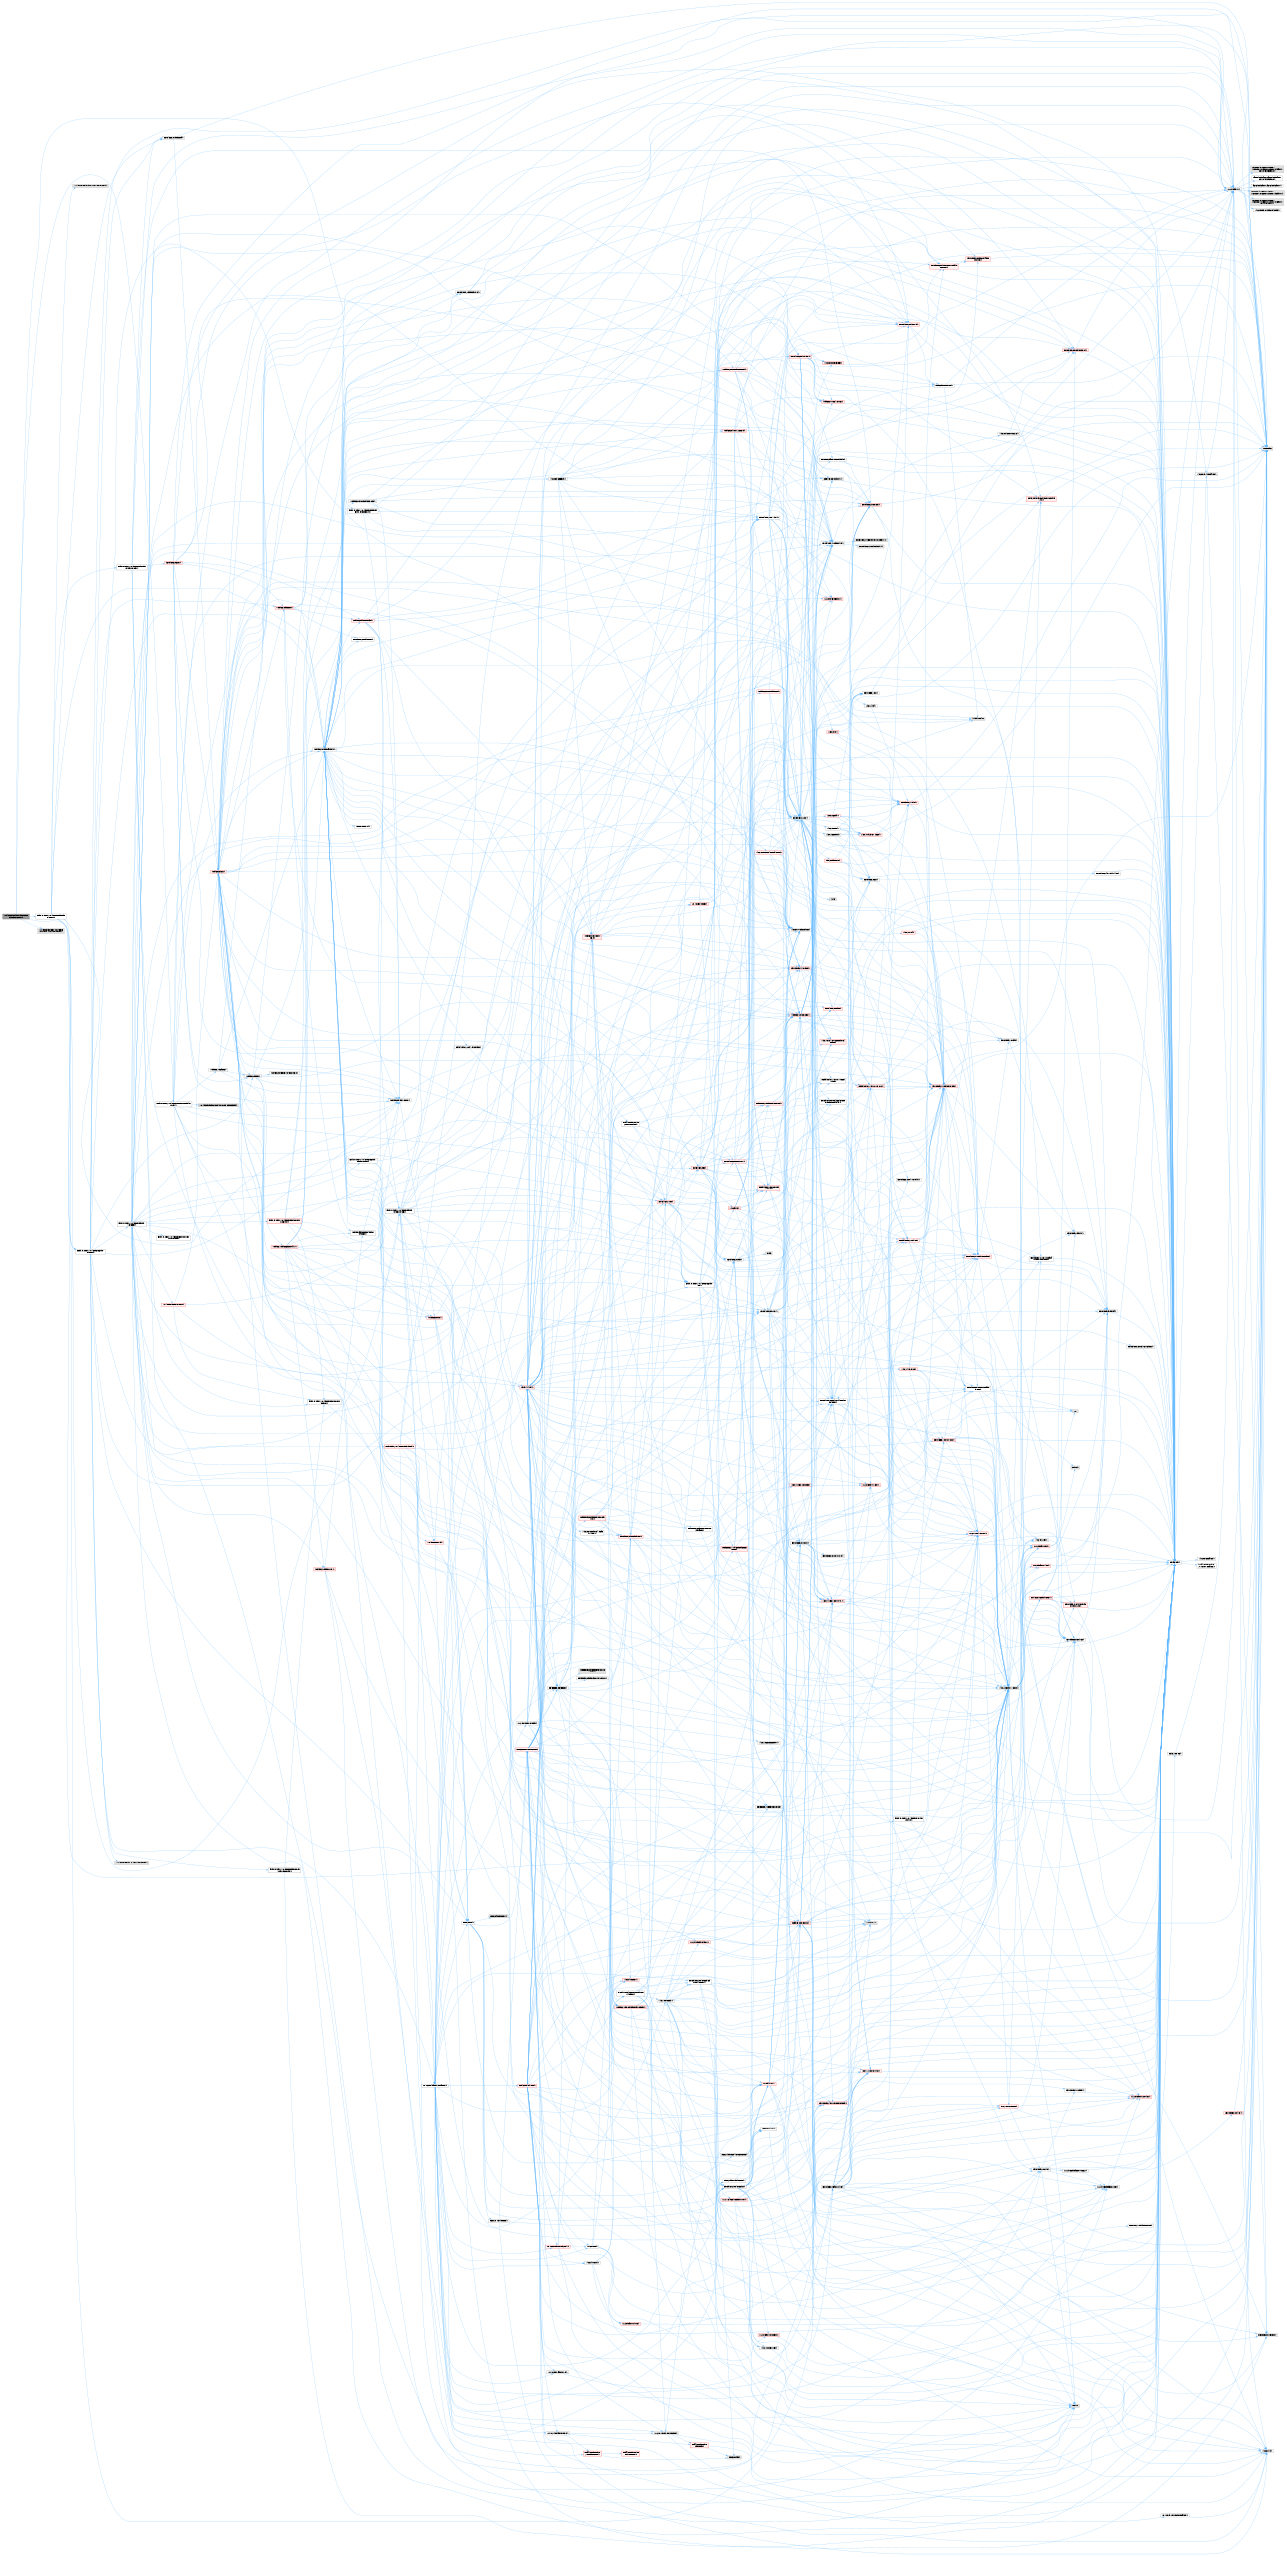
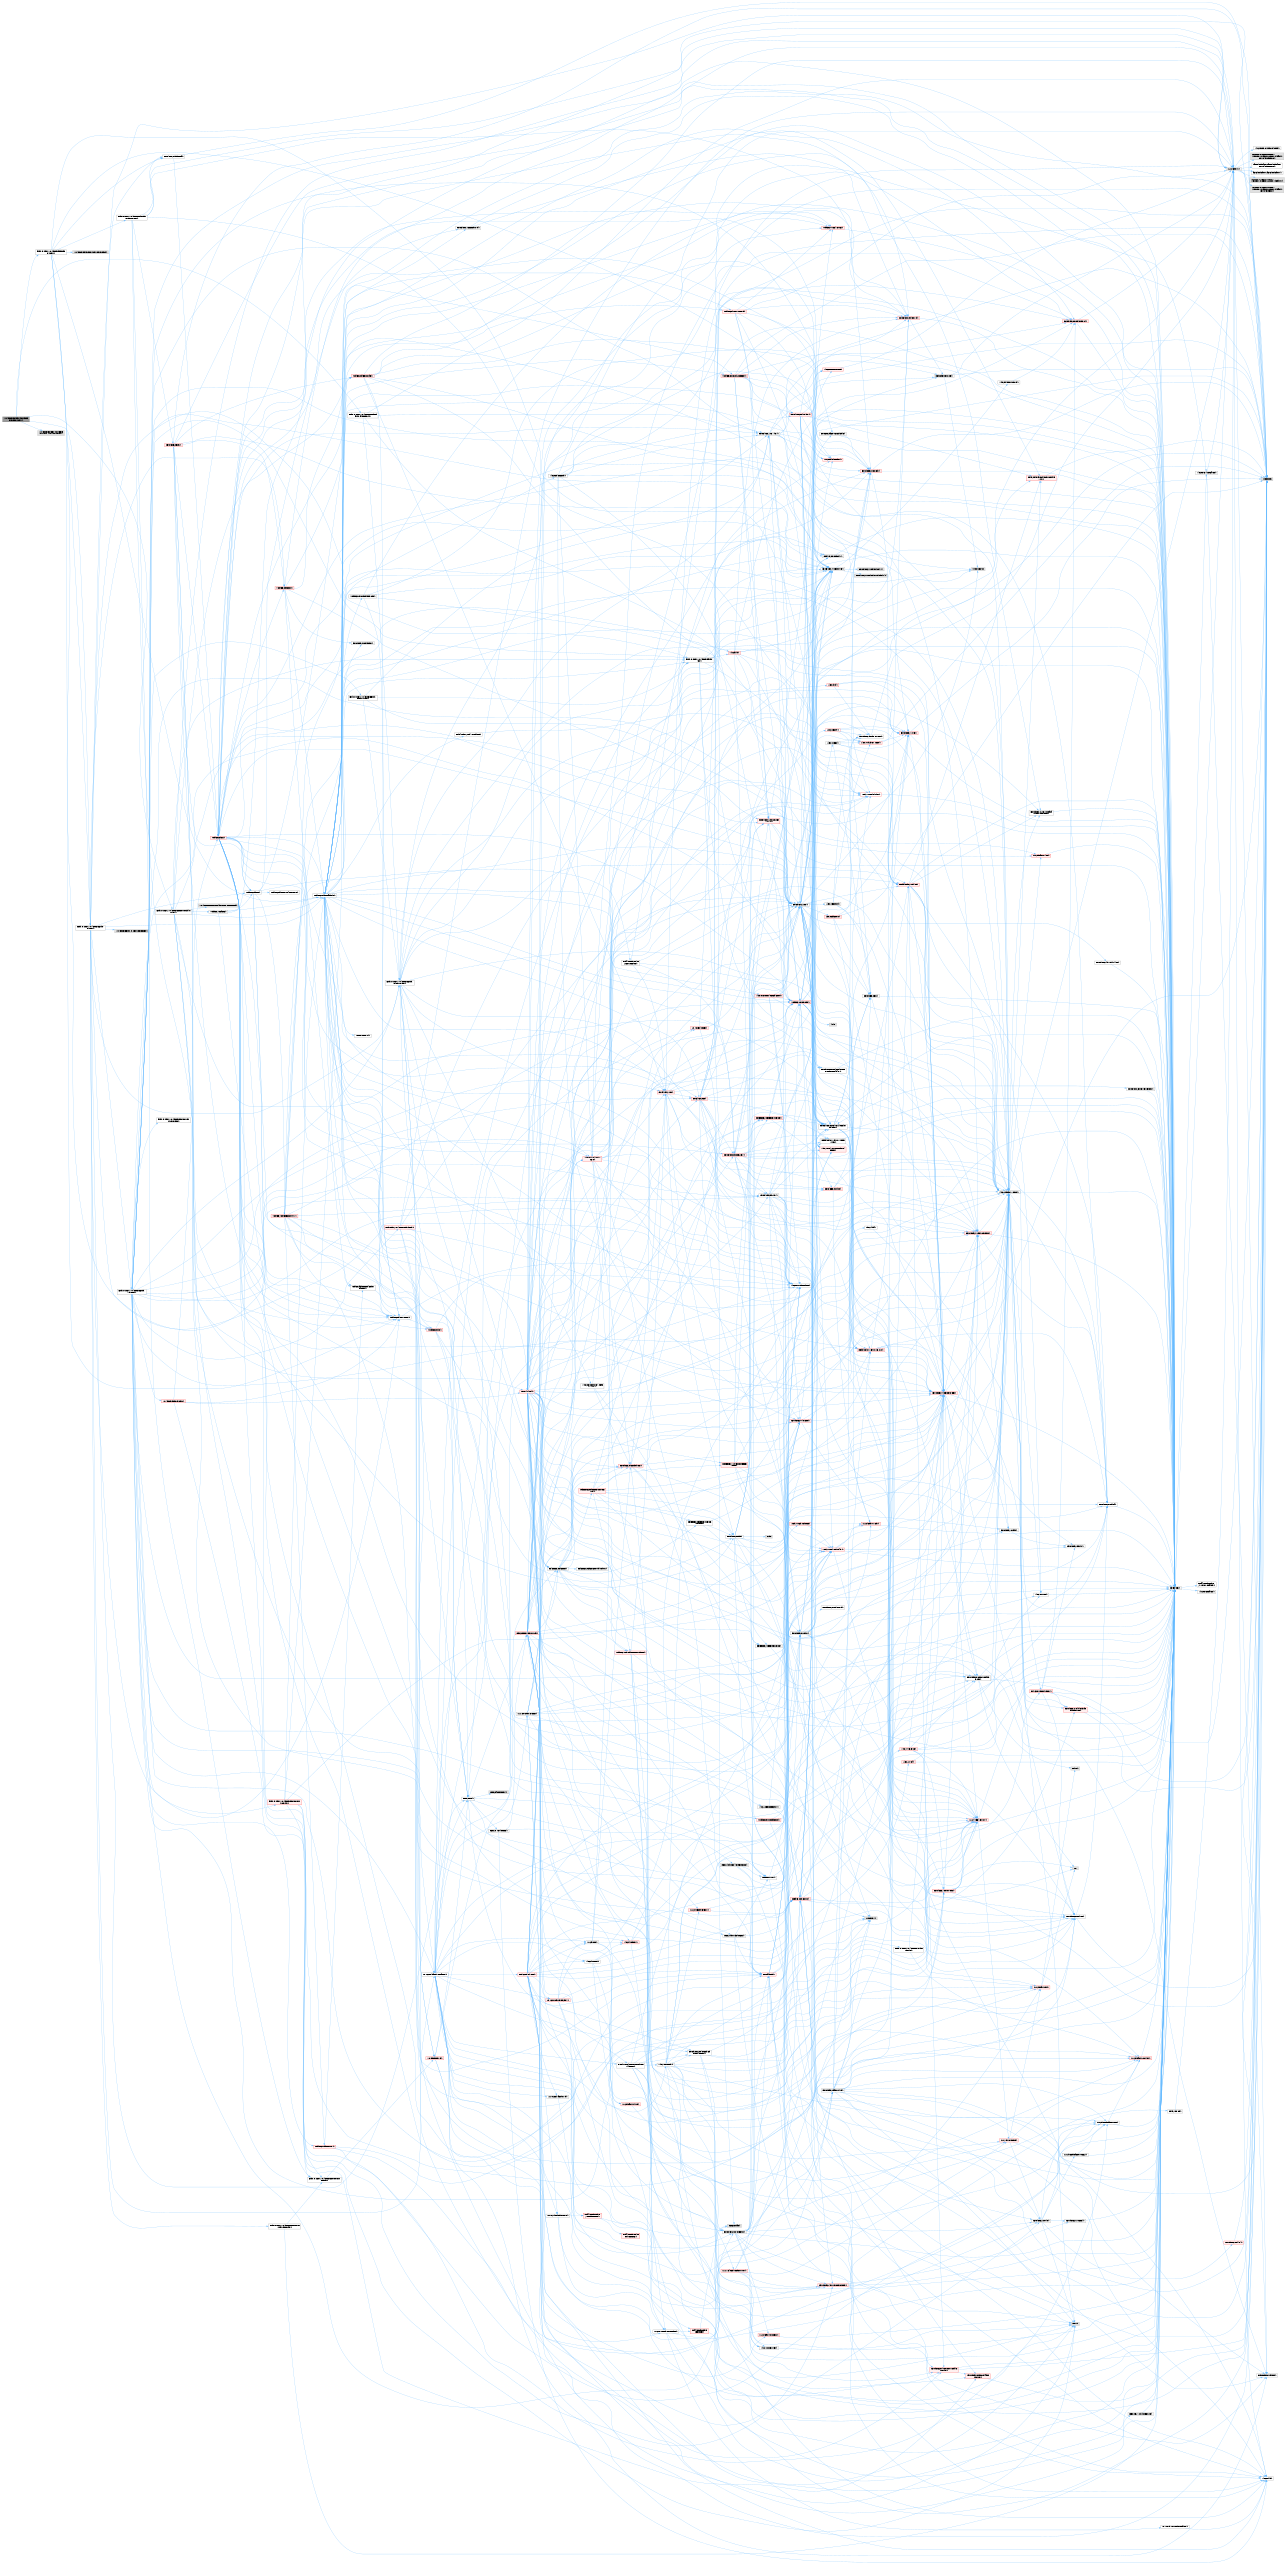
(871, 693) -> (871, 737)
(909, 1180) -> none
none -> (1164, 1355)
(592, 1671) -> none
